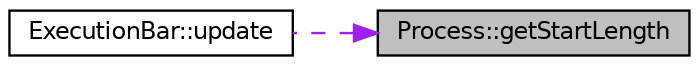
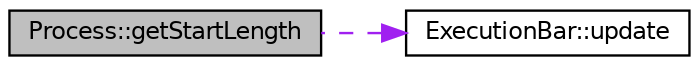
(323, 33) -> (351, 33)
